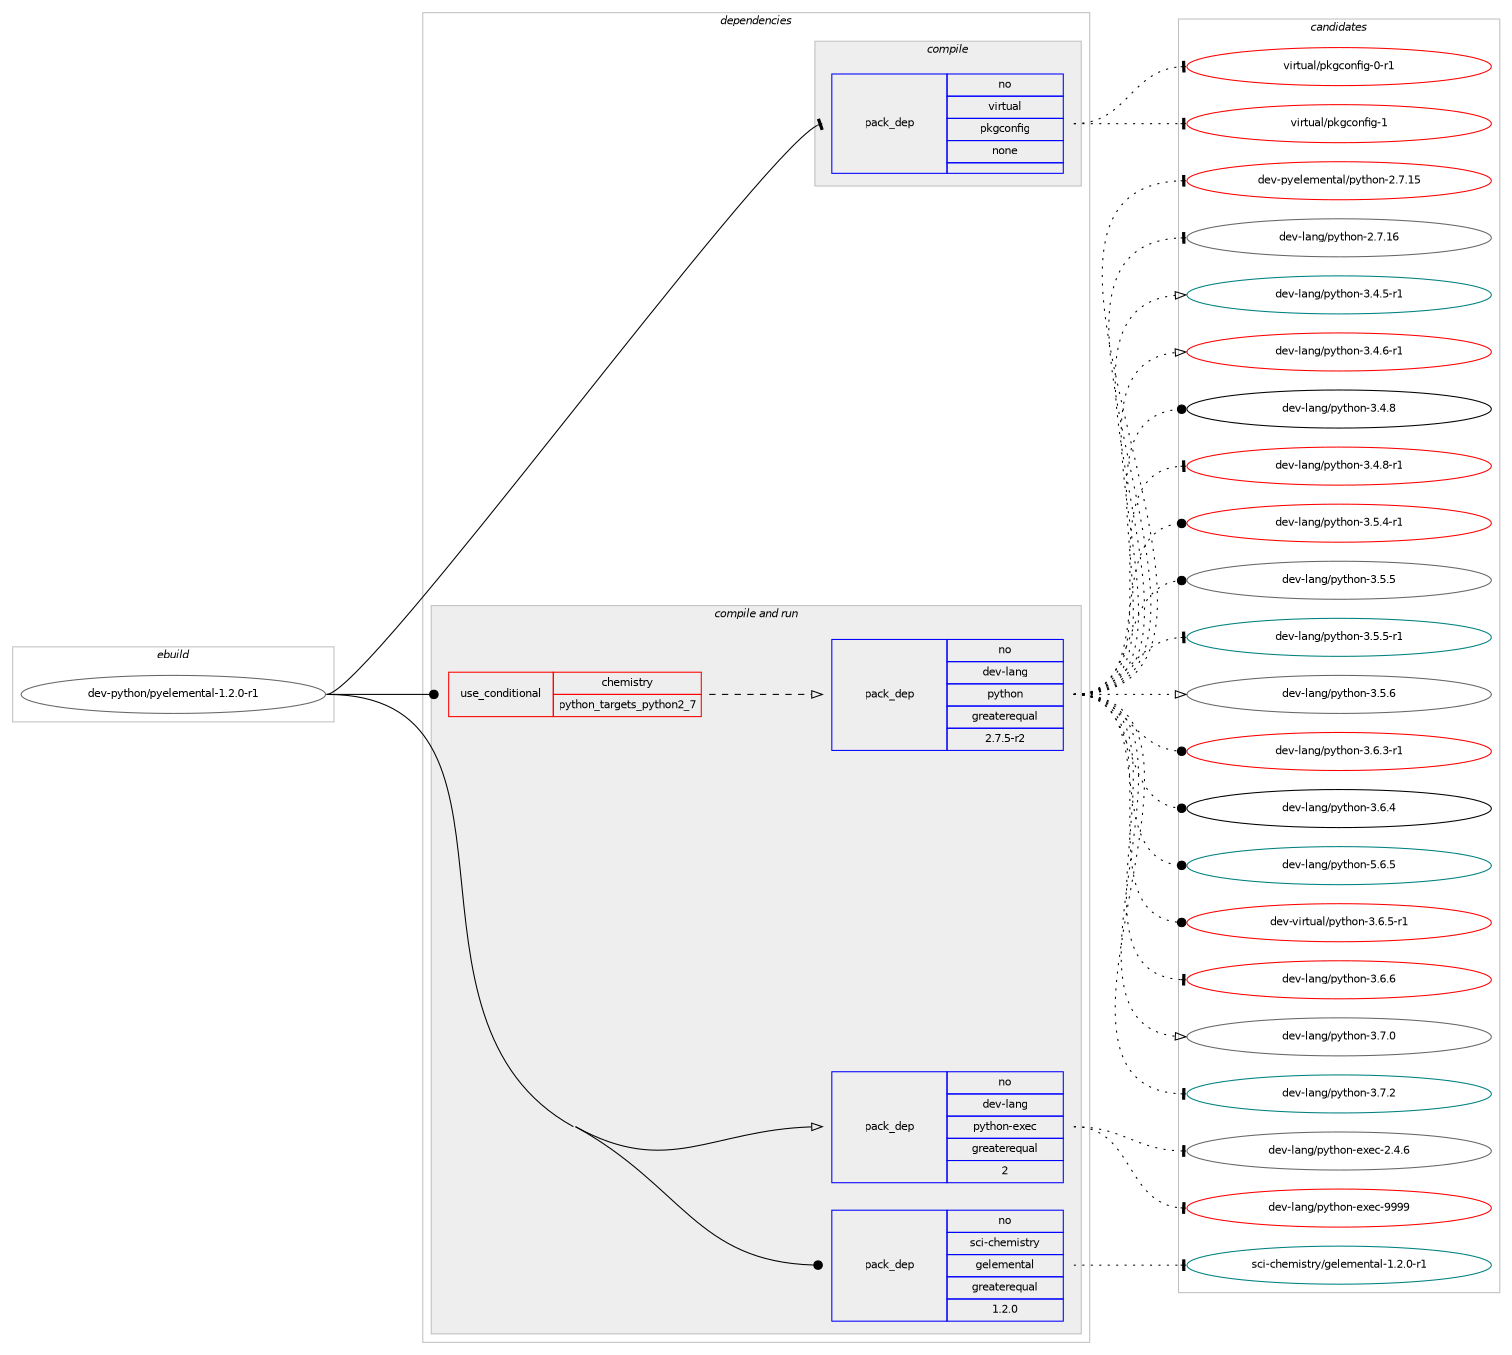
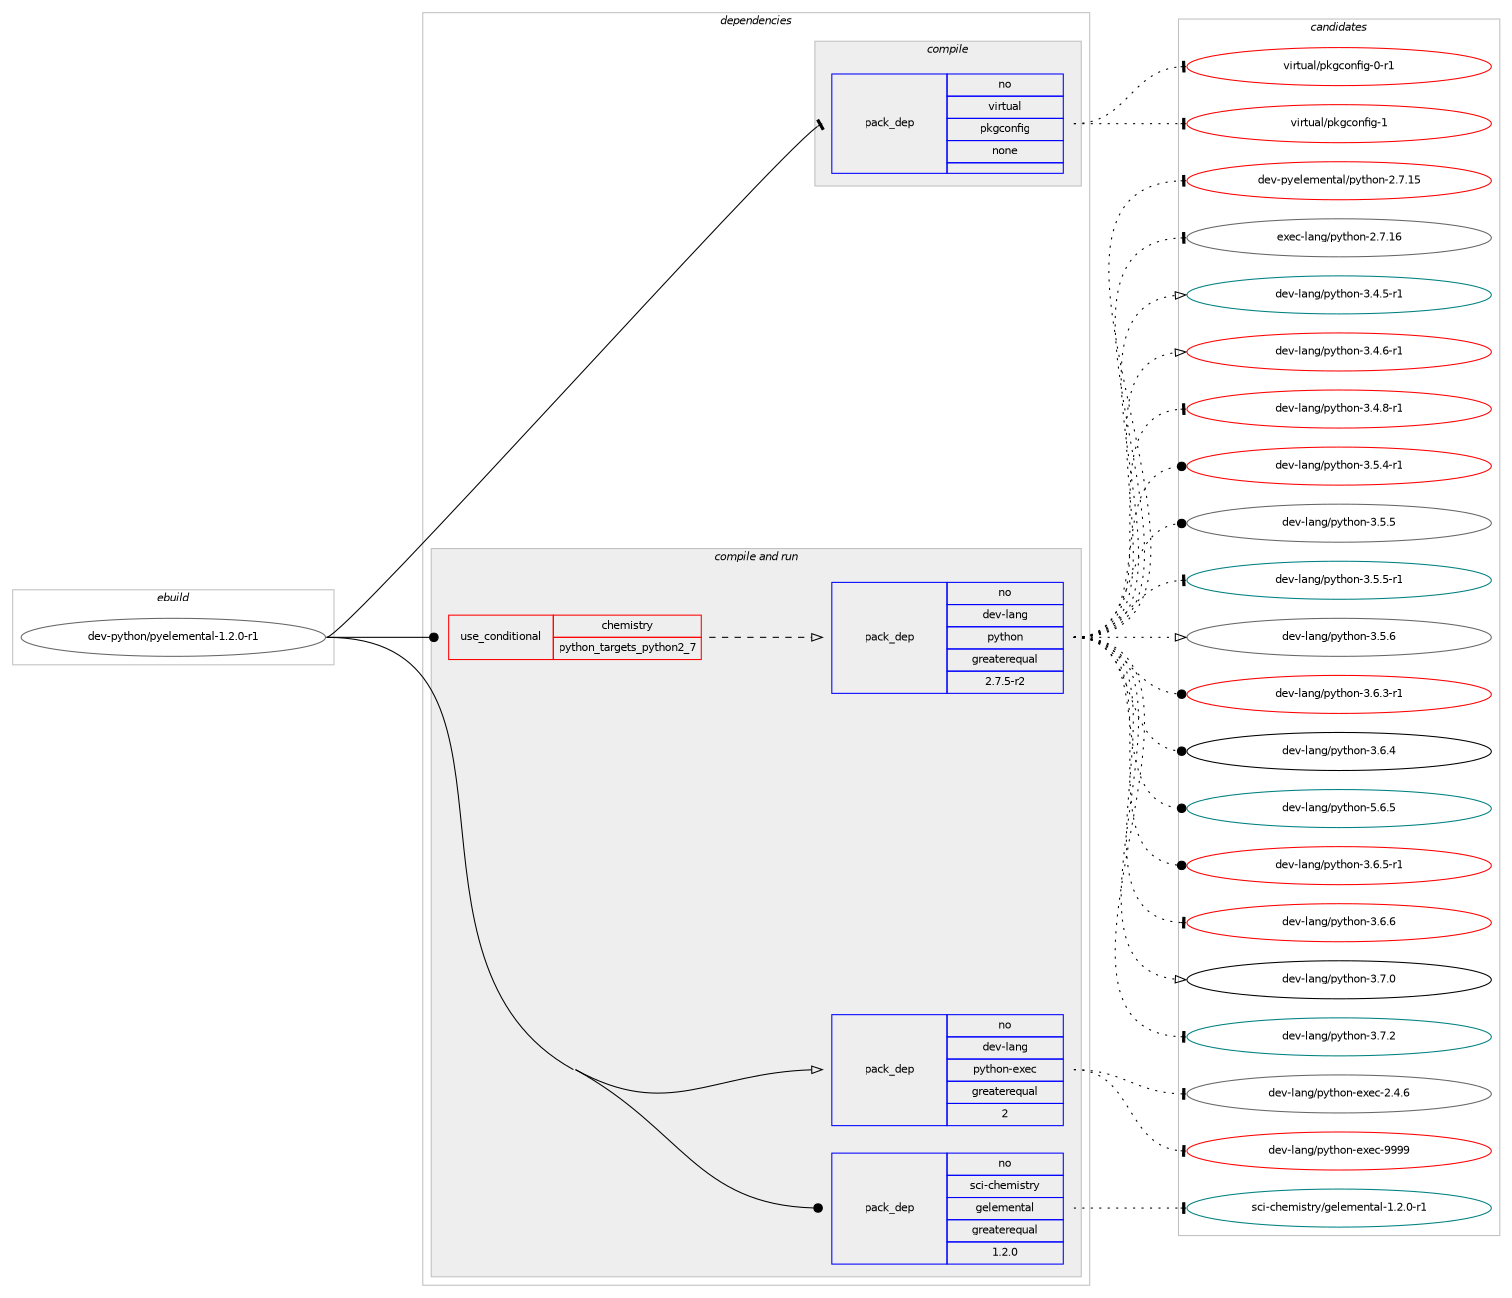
(1339, 238) -> (1339, 238)
(1339, 409) -> none
(1339, 923) -> (1339, 866)
(1339, 1037) -> (1339, 980)
